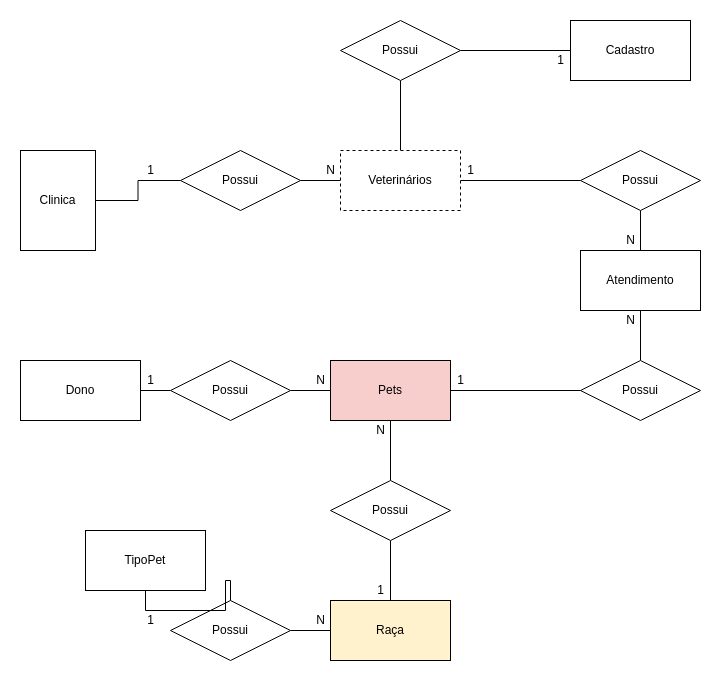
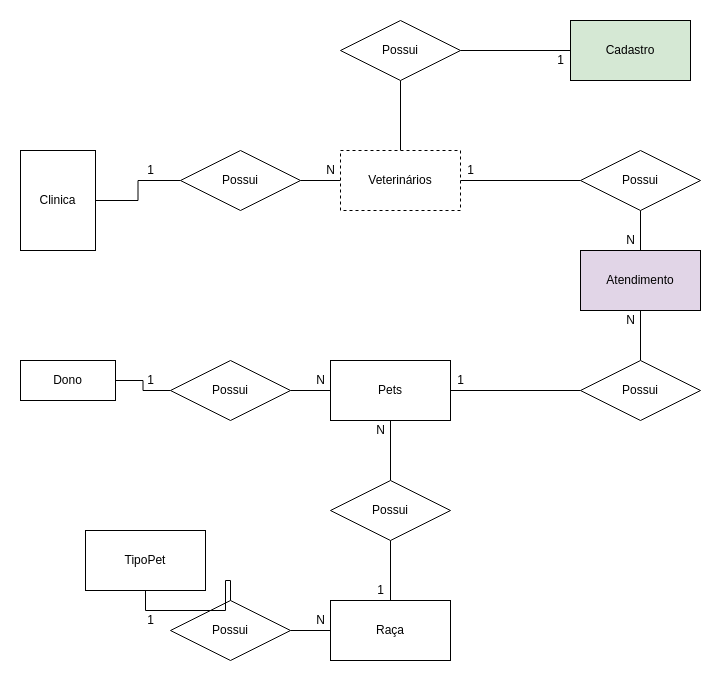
(631, 51) -> (631, 51)
(641, 281) -> (641, 281)
(81, 391) -> (68, 381)
(391, 391) -> (391, 391)
(391, 631) -> (391, 631)
